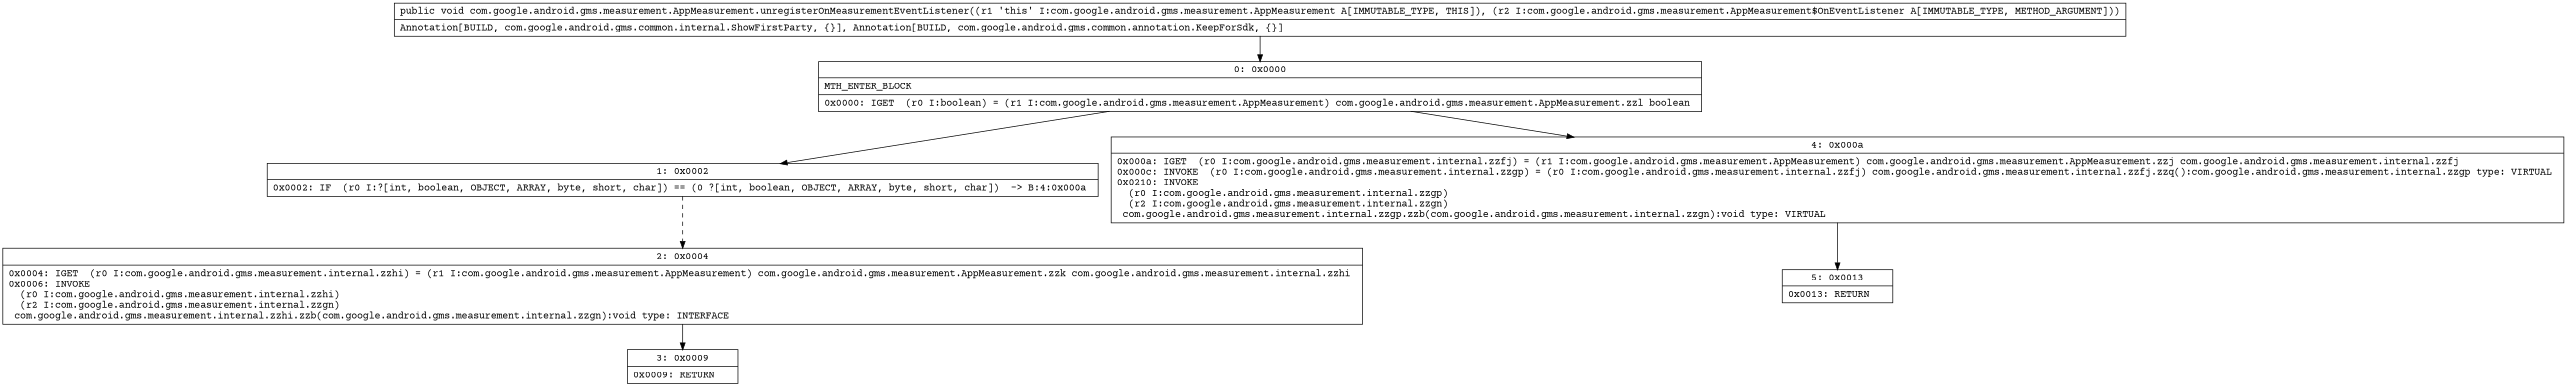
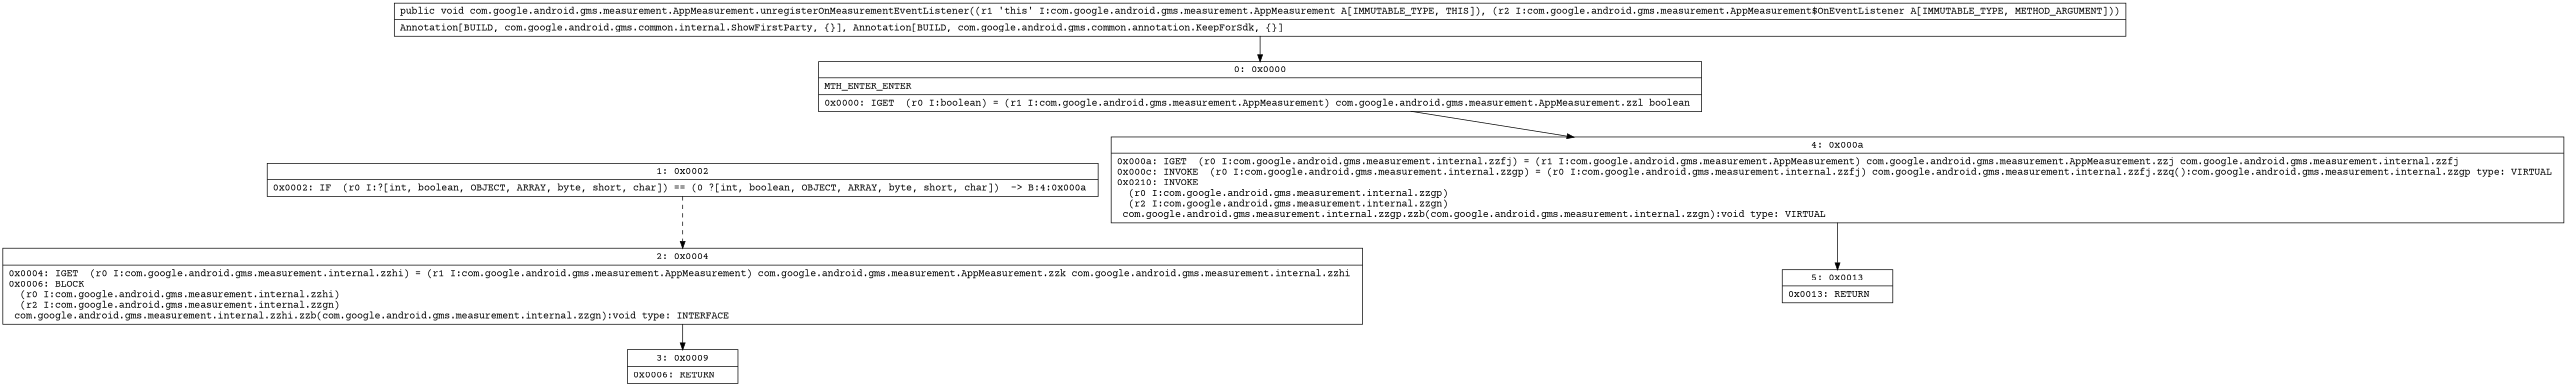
(868, 86) -> (868, 86)
(948, 137) -> none
(55, 284) -> (52, 284)
(683, 375) -> (683, 375)
